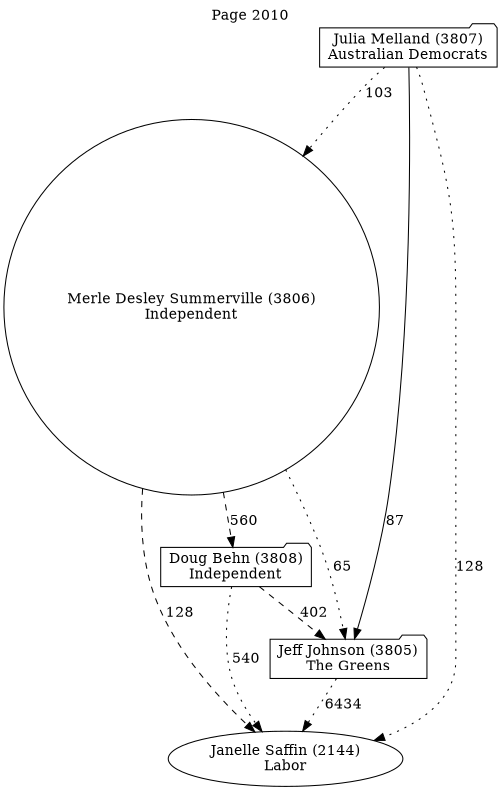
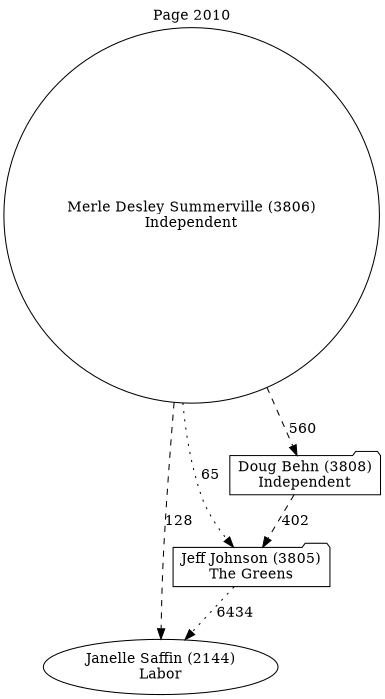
(408, 47) -> none
(228, 658) -> none
